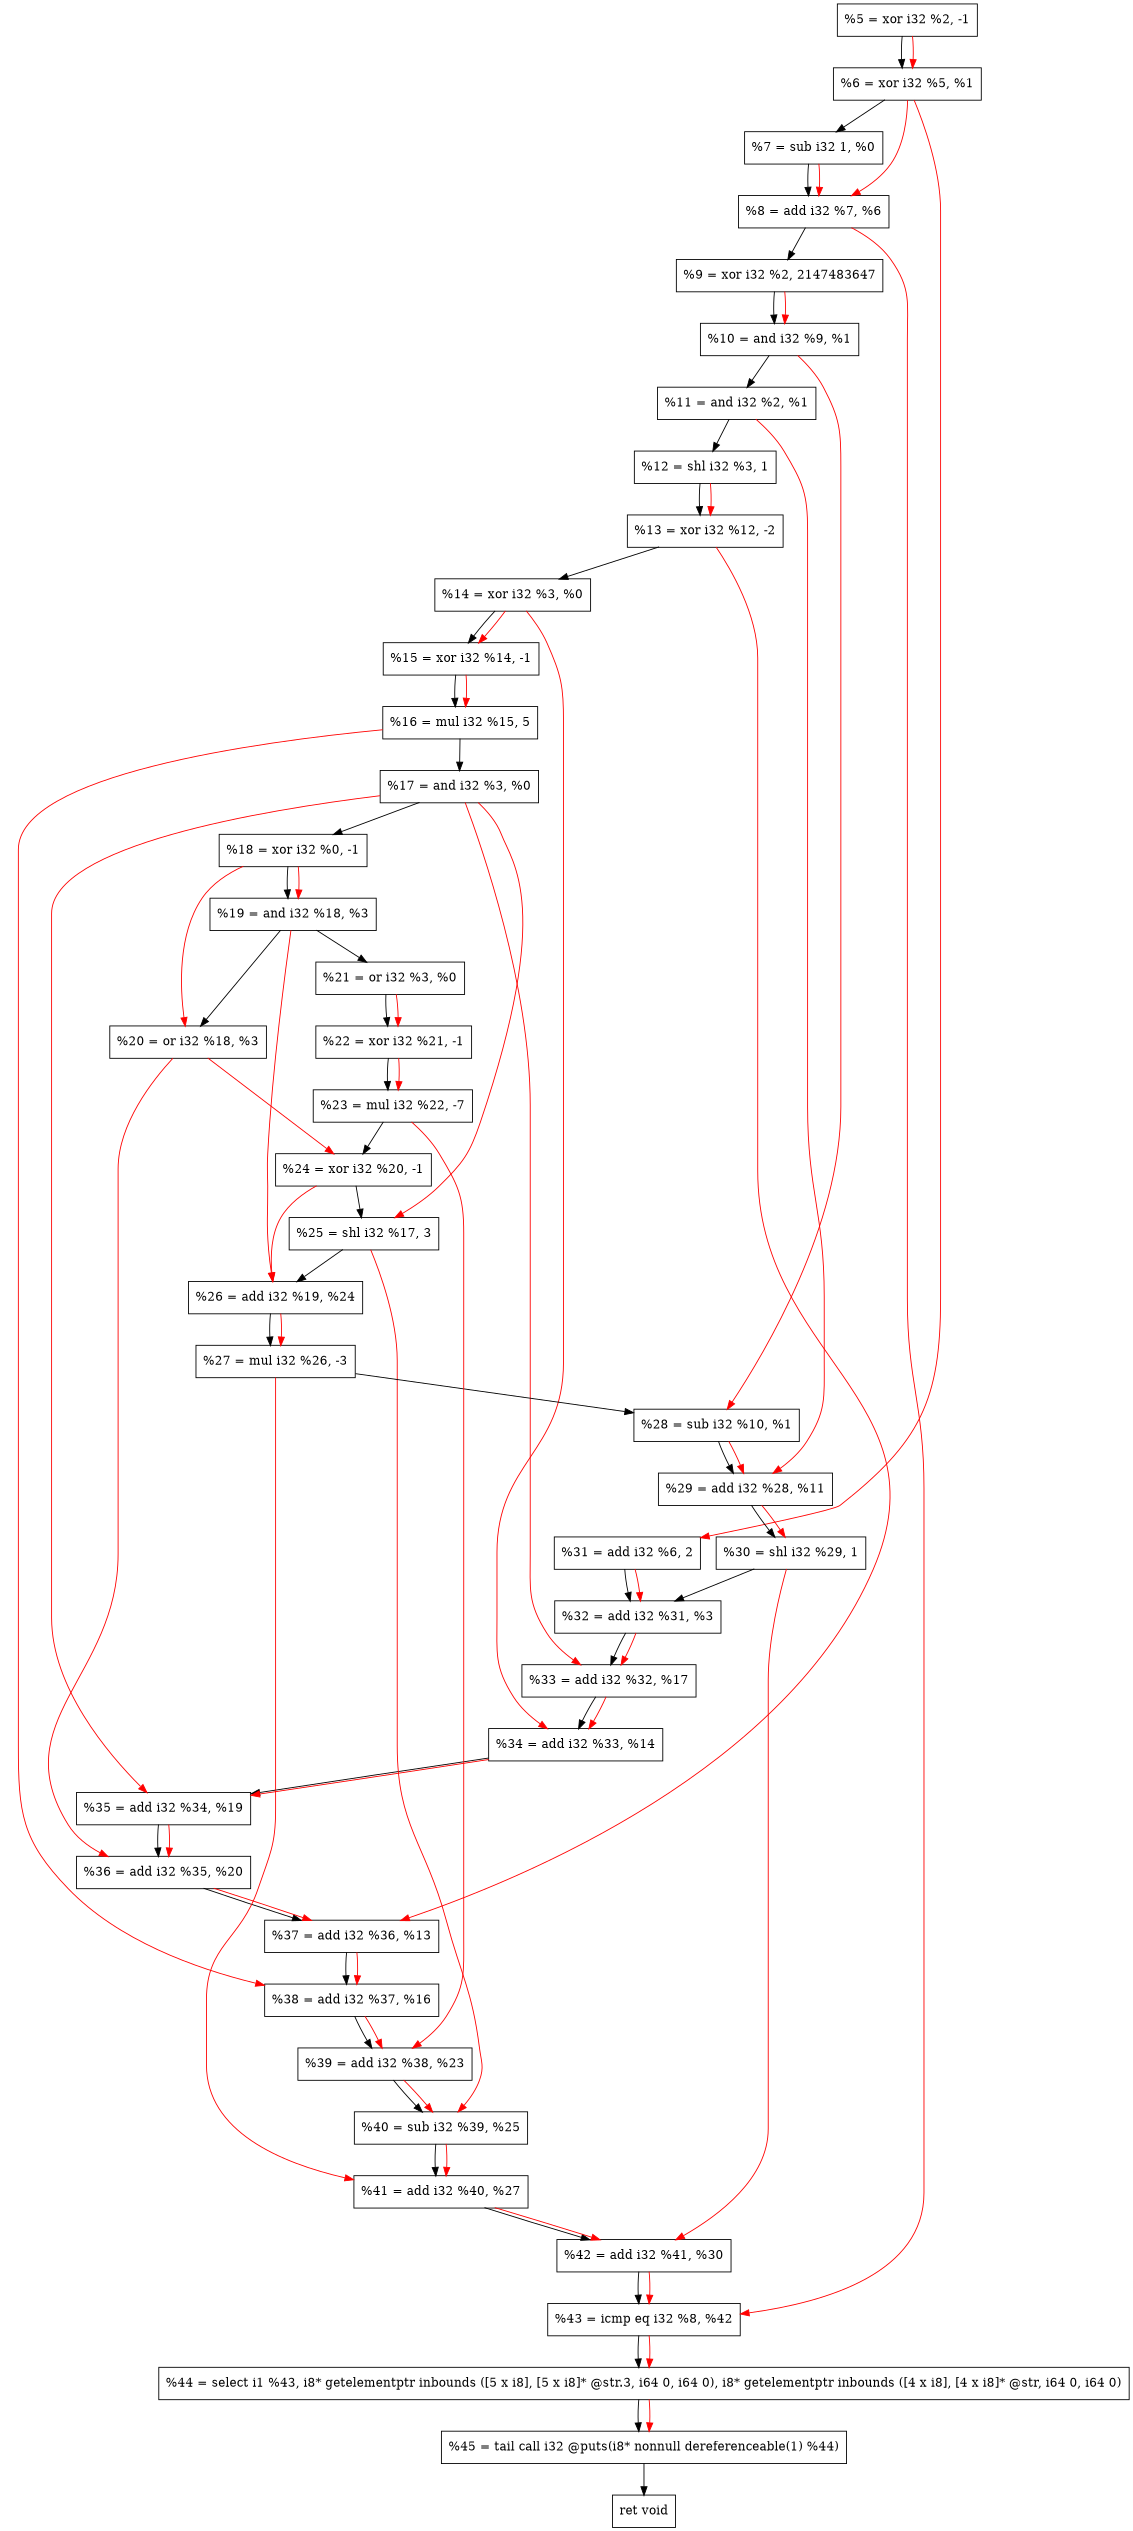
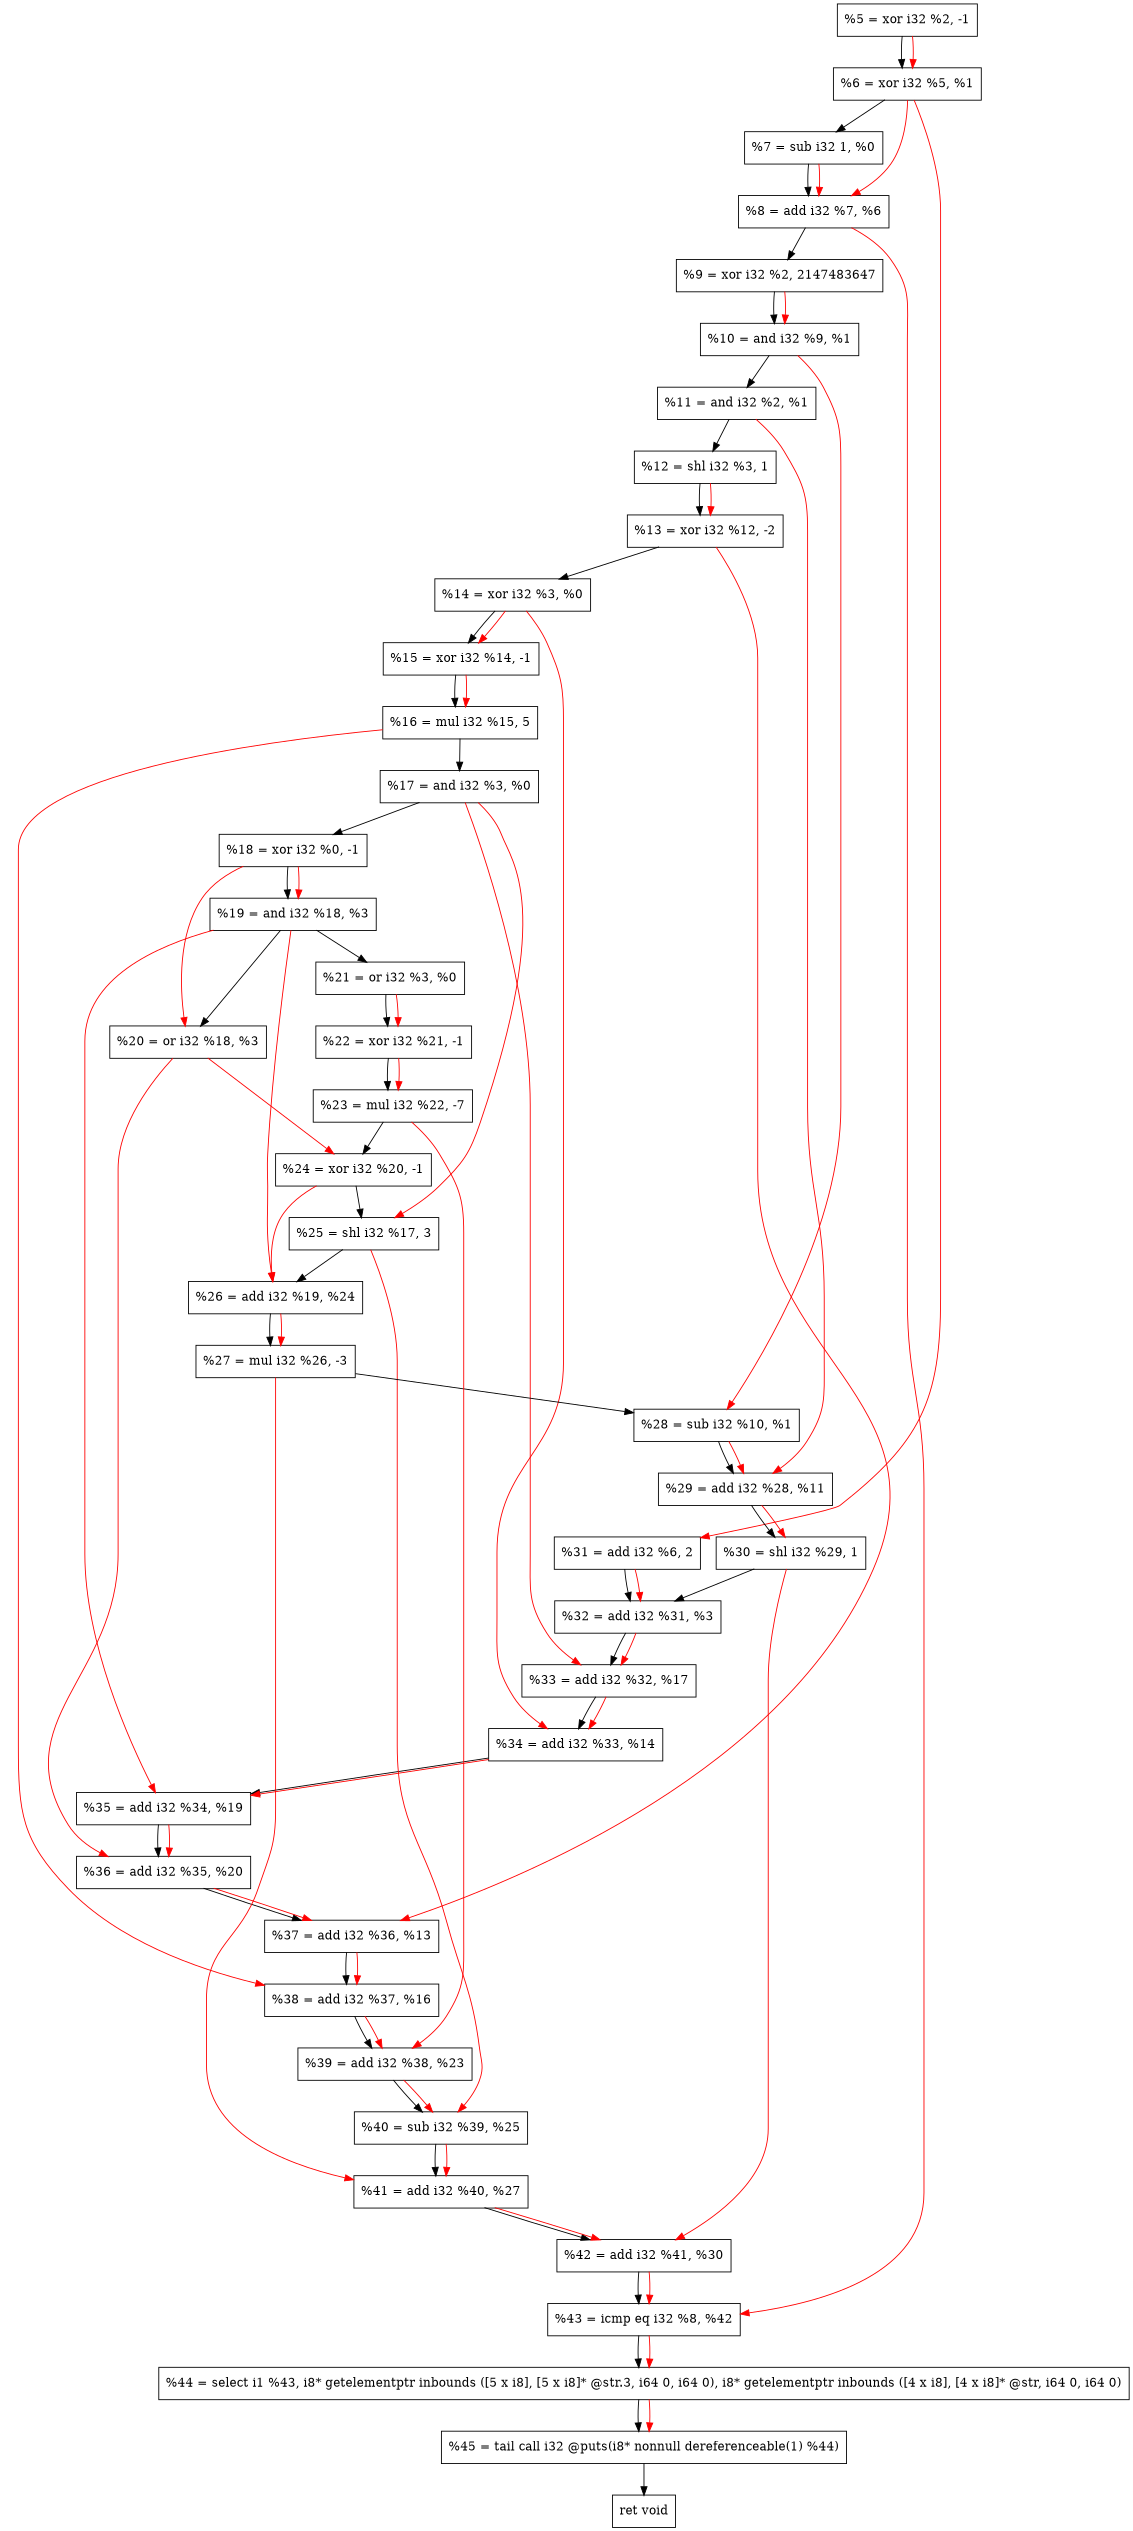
(52, 1182) -> (85, 1327)
